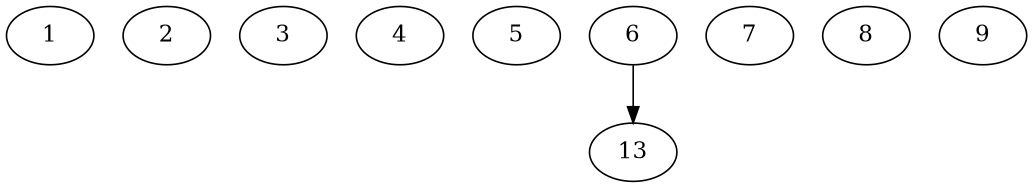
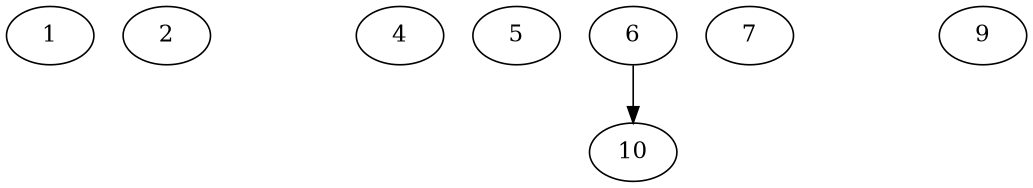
(283, 36) -> none
(866, 36) -> none
(633, 152) -> (633, 152)
